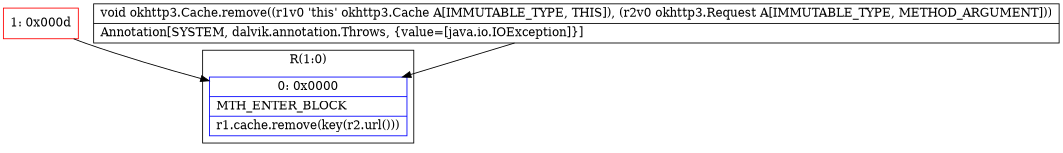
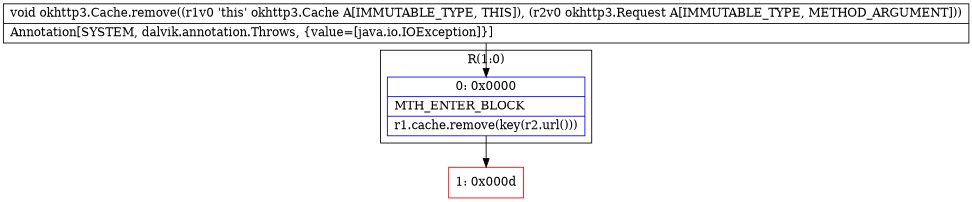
(137, 60) -> (486, 148)
